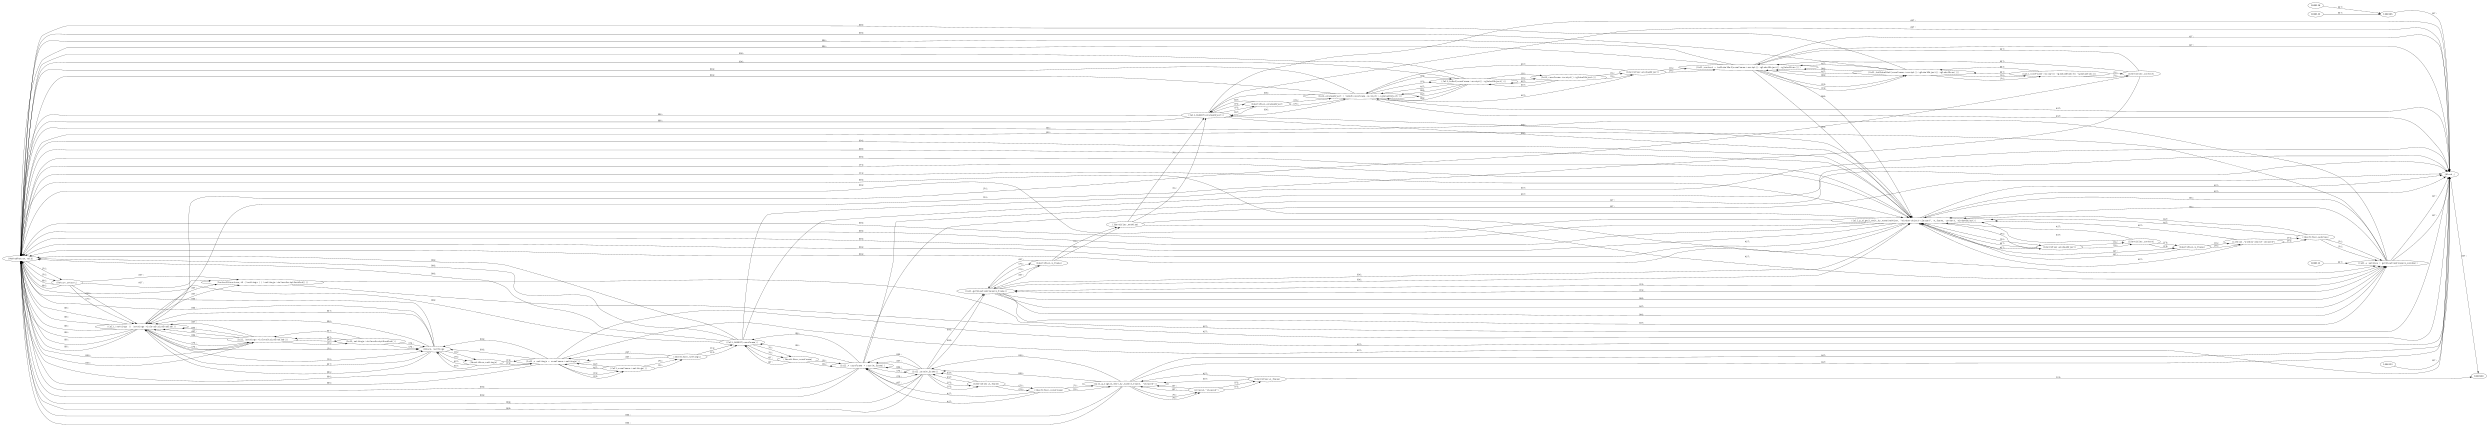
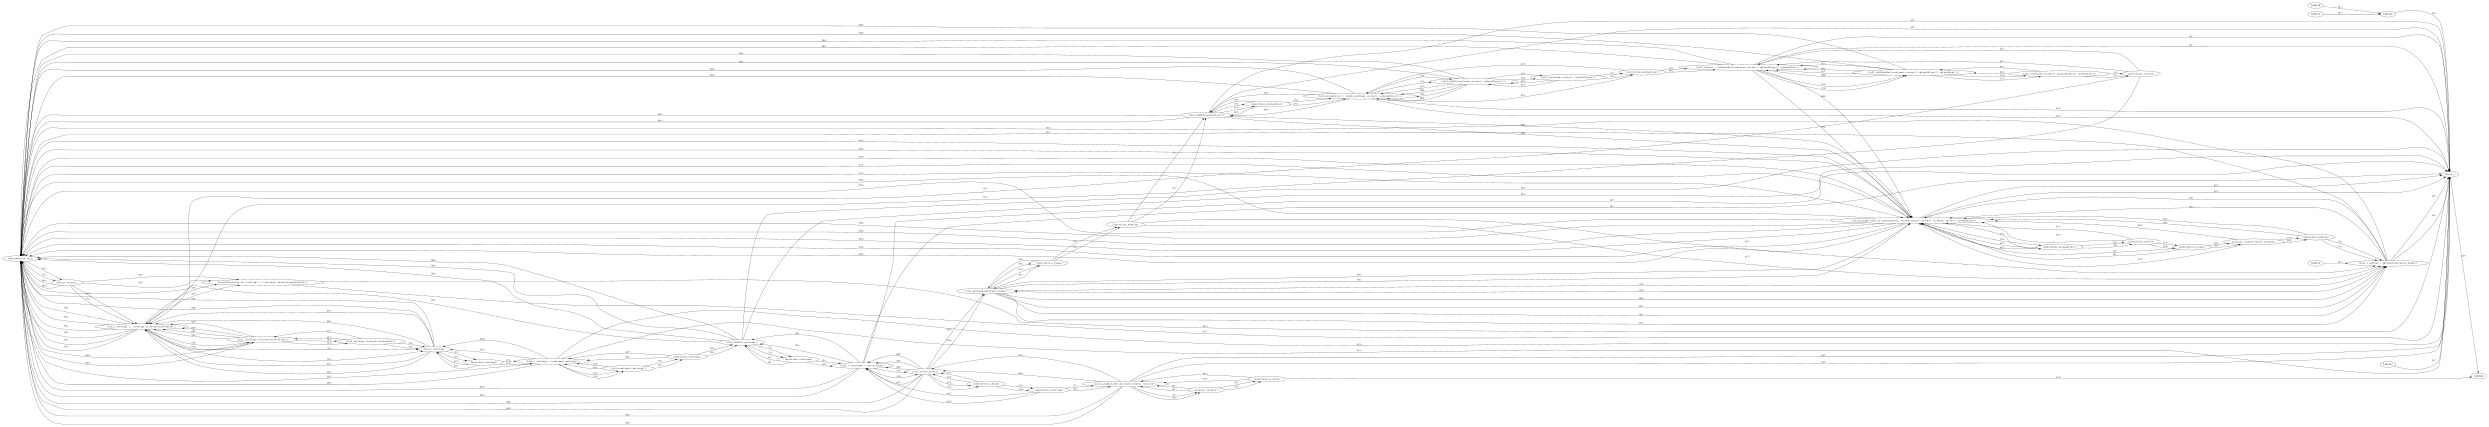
(2388, 263) -> (2388, 263)
